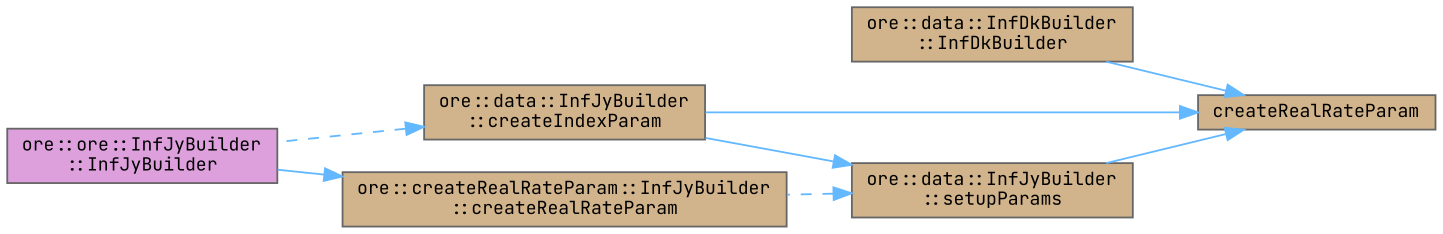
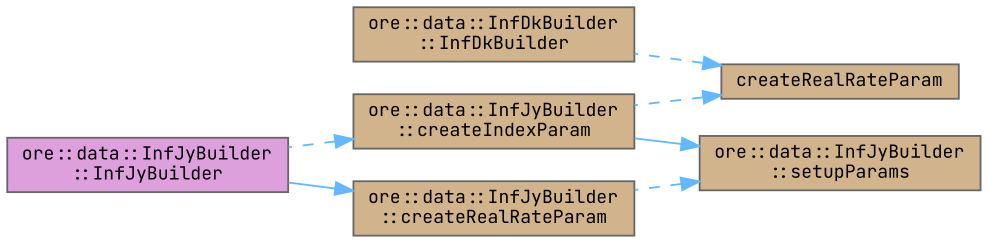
(1166, 76) -> (669, 58)
(942, 112) -> (669, 101)
(1166, 149) -> none
(142, 156) -> (148, 165)
(565, 199) -> (494, 208)
